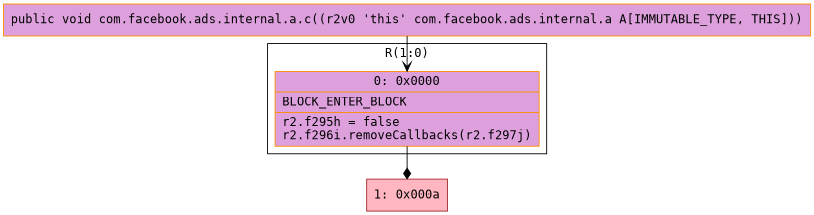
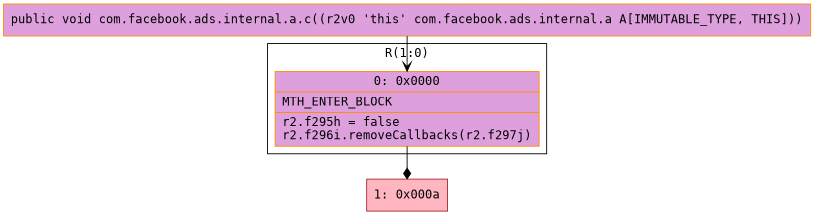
(345, 102) -> (337, 102)
